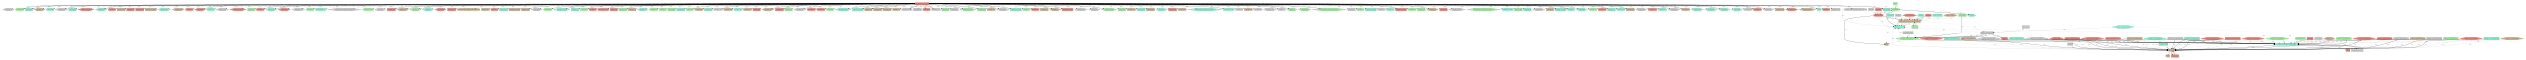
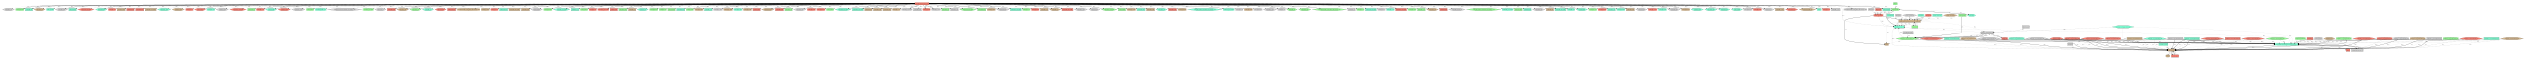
(1910, 15) -> (1910, 15)
